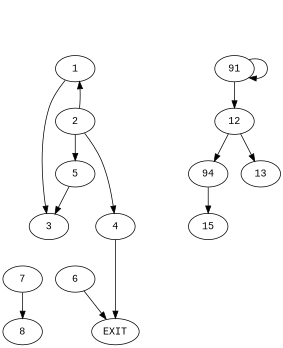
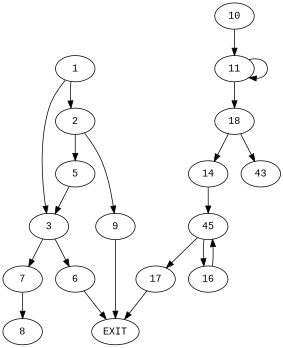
none -> (235, 16)
(235, 69) -> (235, 69)
(80, 99) -> (70, 91)
(235, 121) -> (235, 121)
(208, 174) -> (208, 174)
(261, 174) -> (261, 174)
(115, 226) -> (115, 226)
(208, 226) -> (208, 226)
none -> (37, 249)
none -> (60, 249)
none -> (156, 279)
none -> (208, 279)
